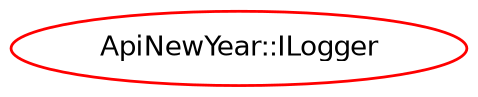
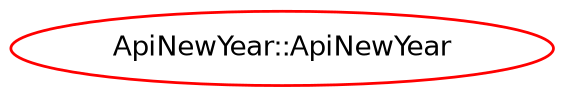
(239, 48) -> (282, 48)
